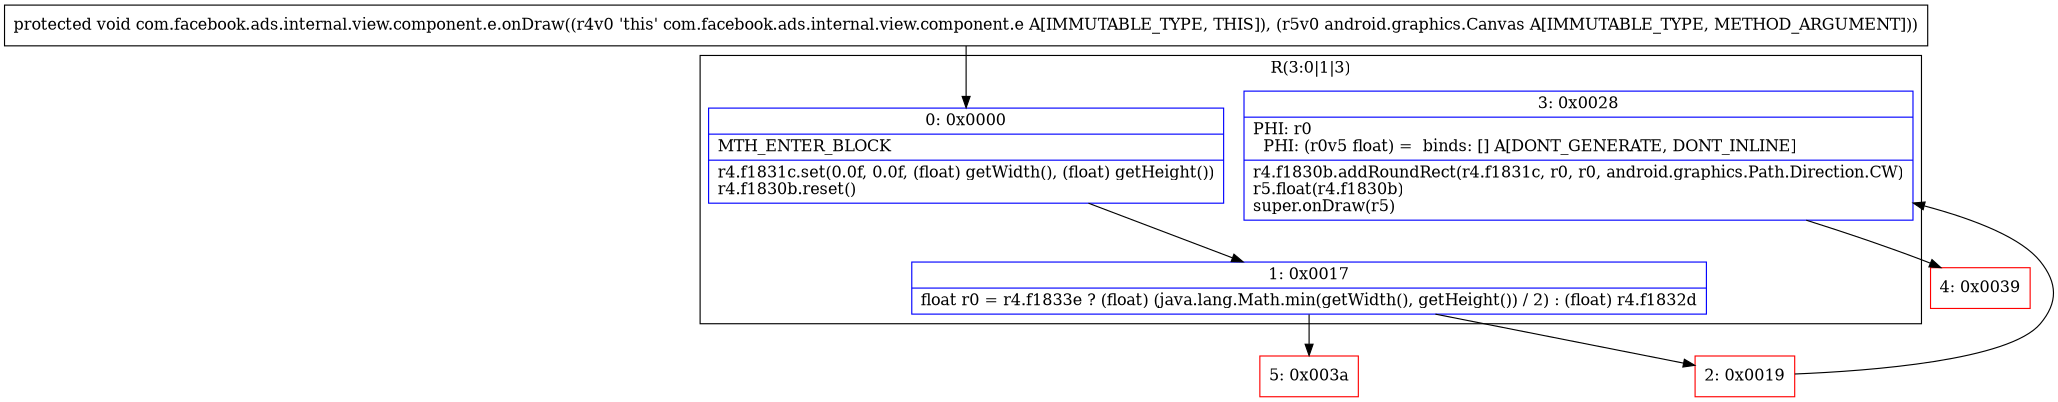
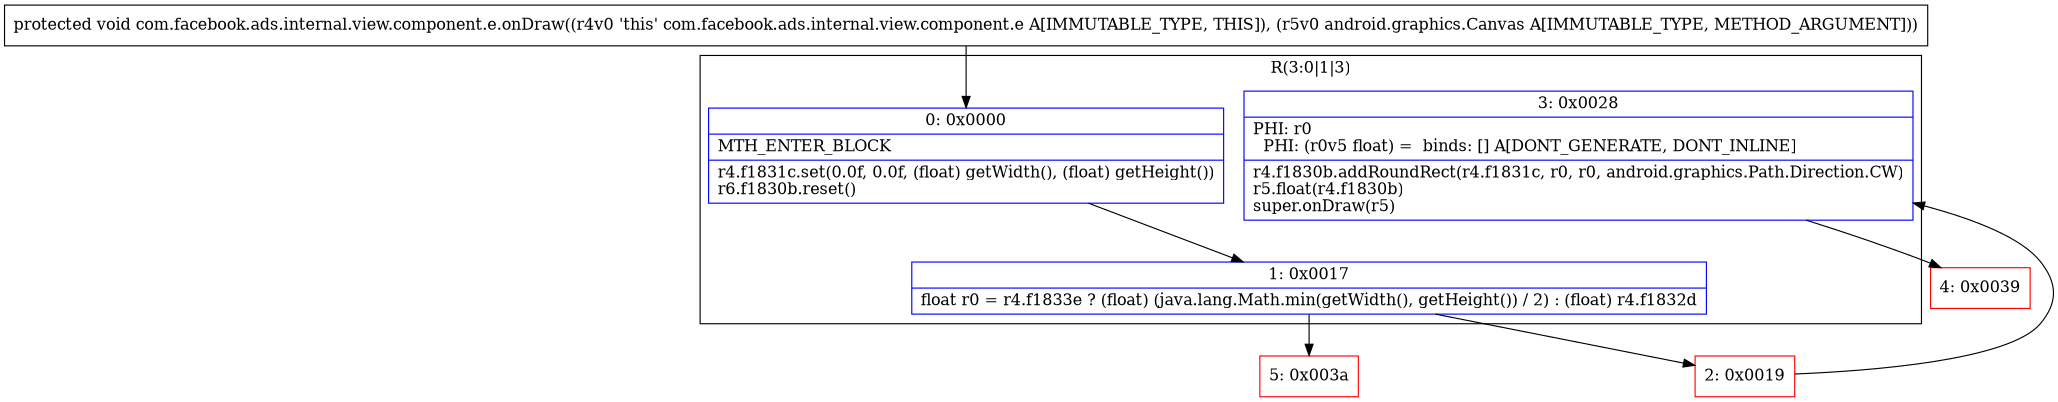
(787, 190) -> (787, 190)
